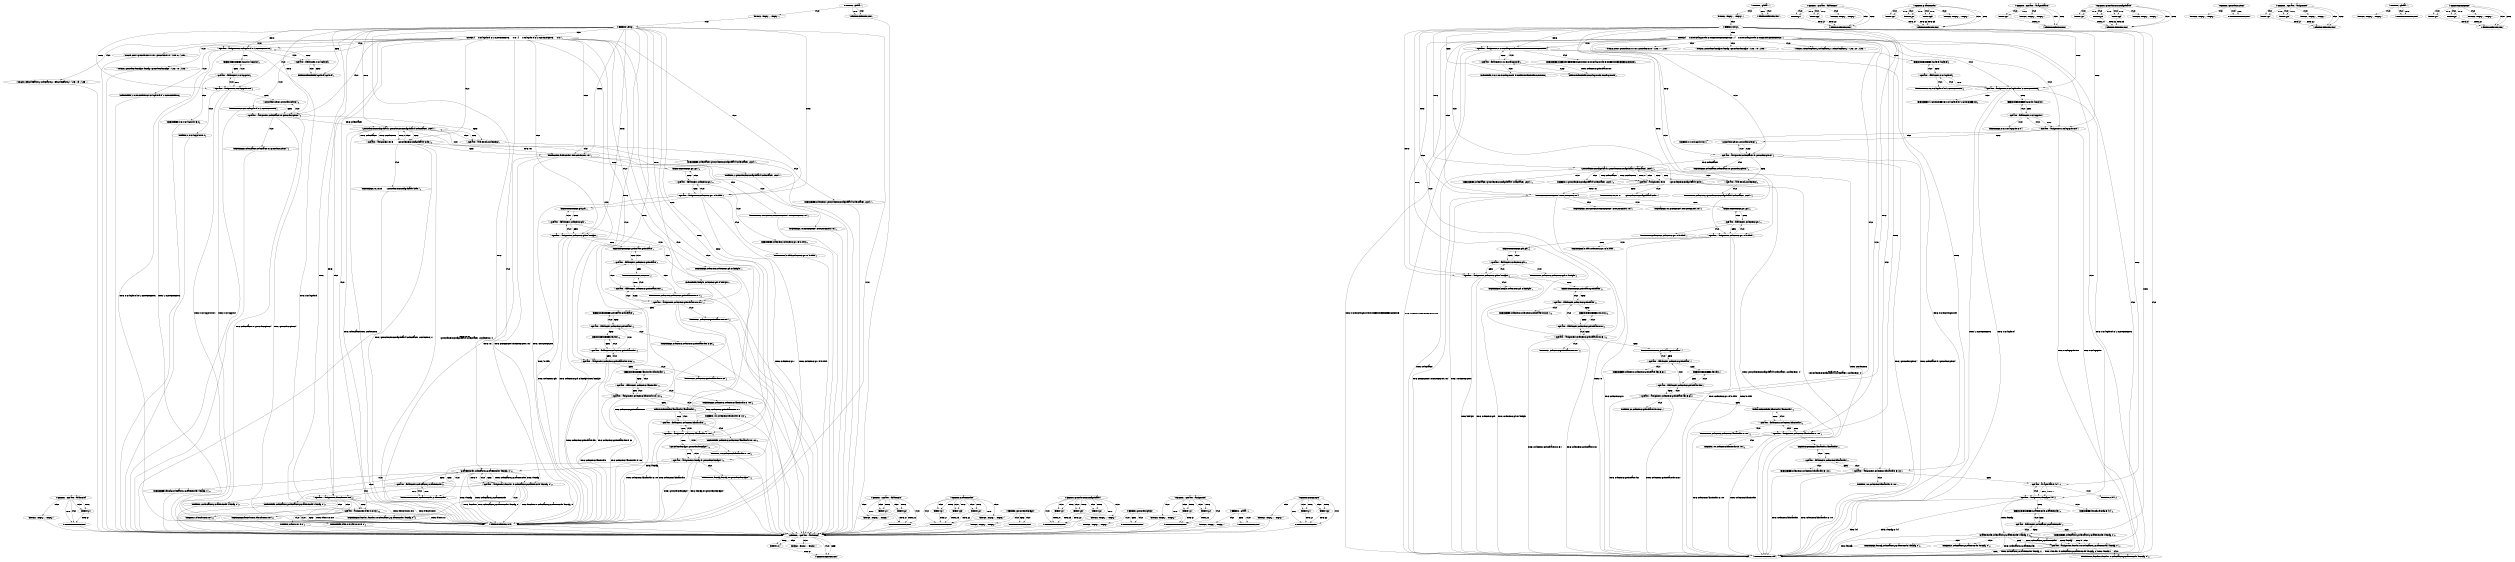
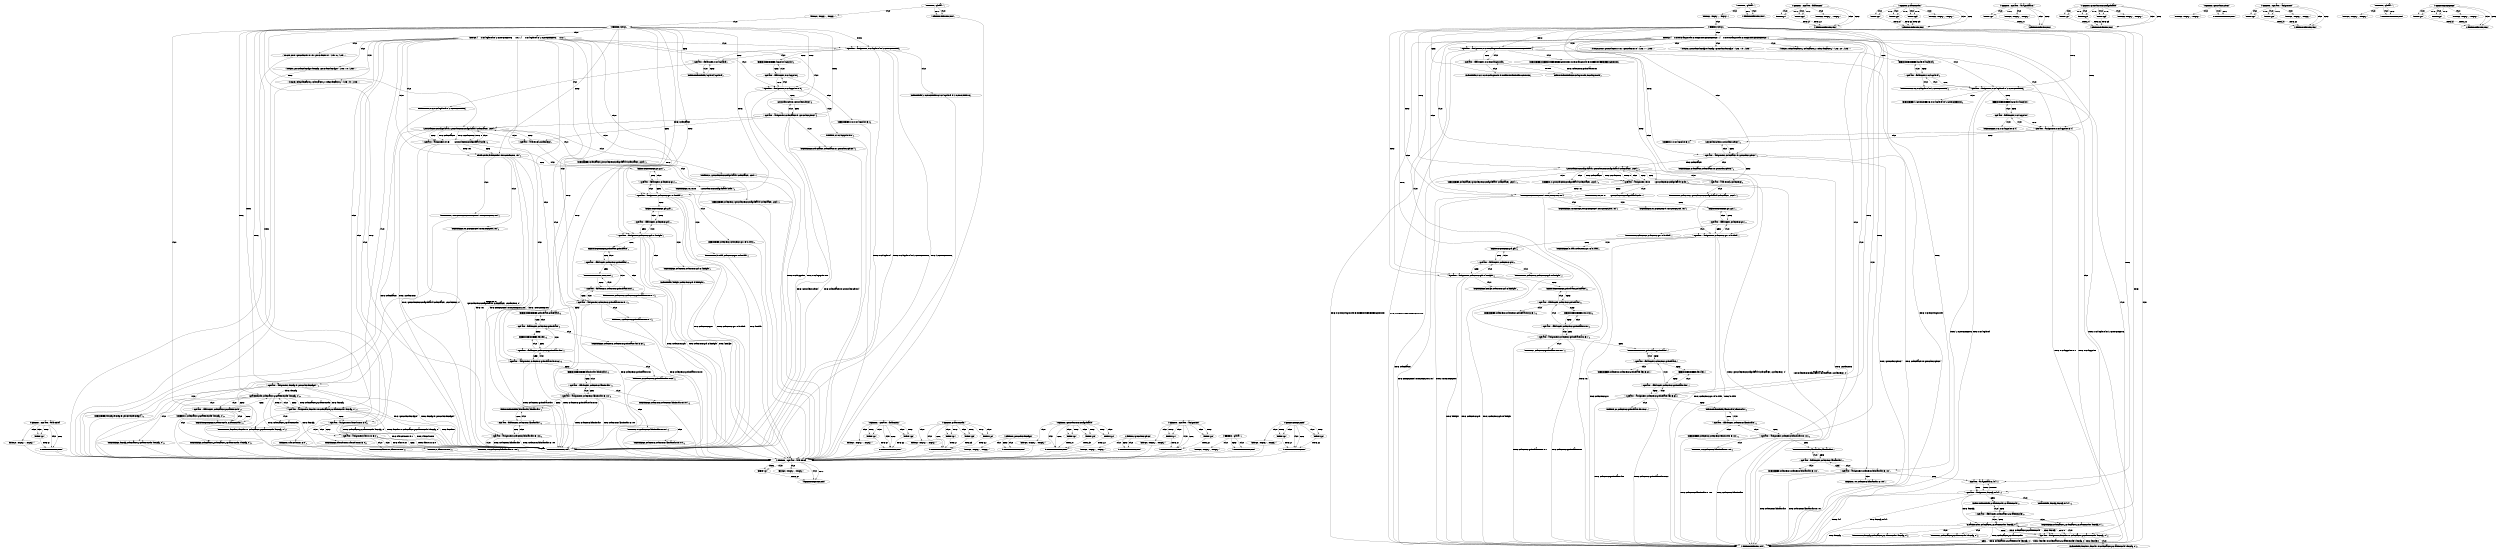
(1563, 69) -> (1548, 69)
(690, 447) -> none
(2036, 491) -> (1994, 487)
(2109, 498) -> none
